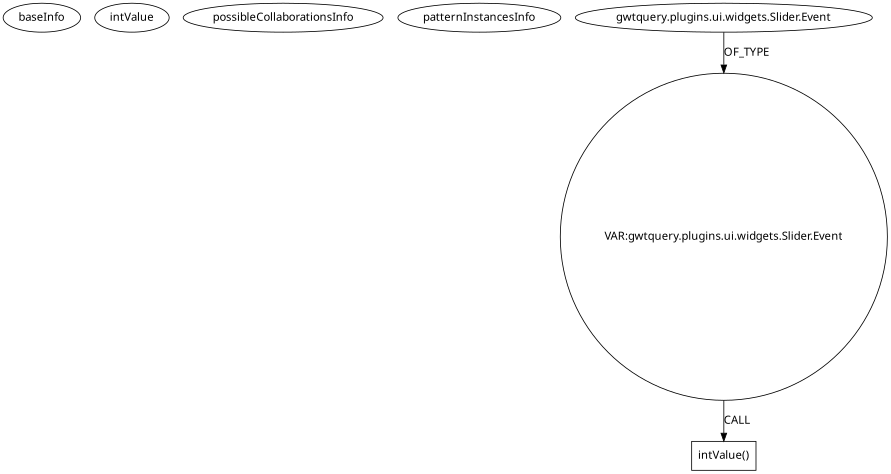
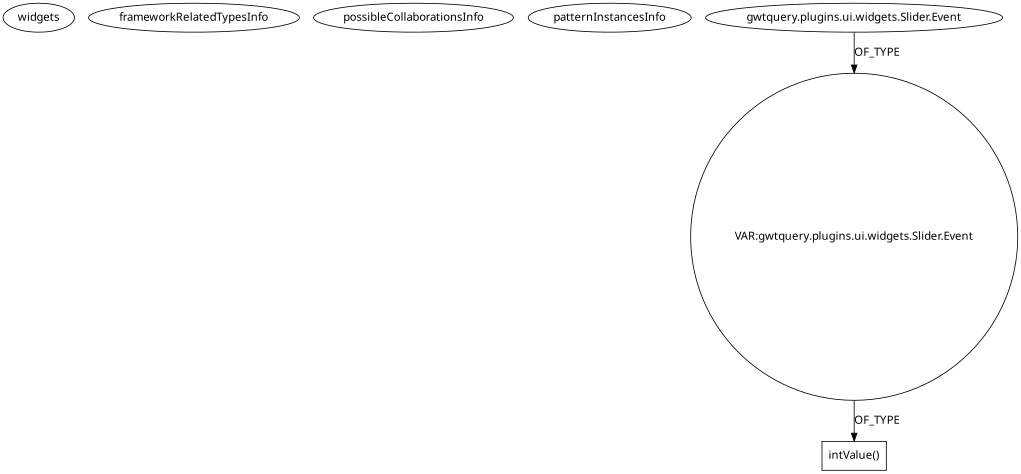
(42, 18) -> (39, 18)
(132, 18) -> (194, 18)
(738, 421) -> (877, 421)
